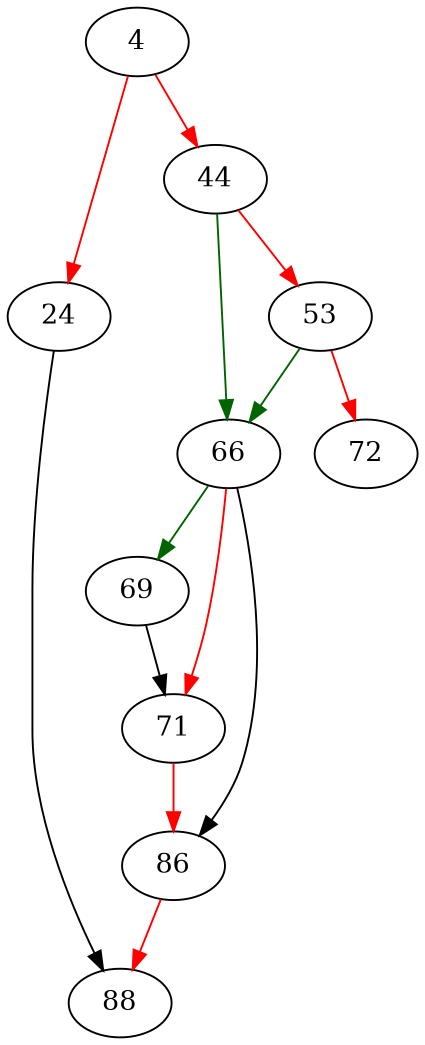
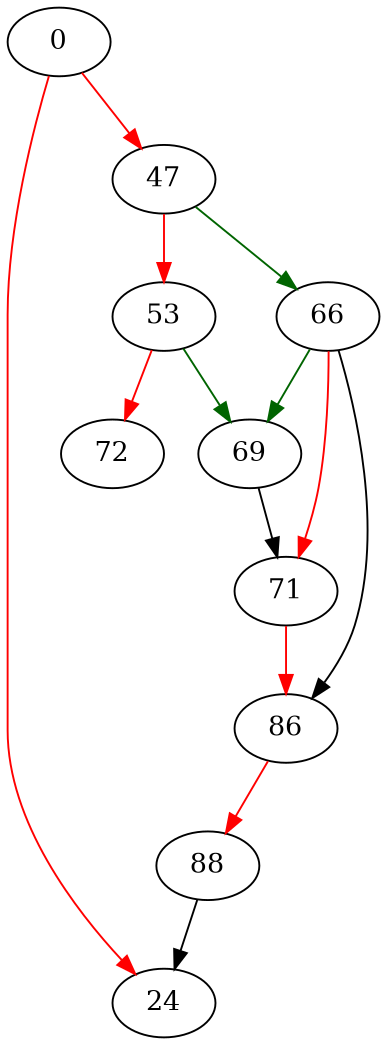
(137, 42) -> (59, 42)
(215, 179) -> (164, 179)
(280, 377) -> (202, 377)
(32, 657) -> (189, 925)
